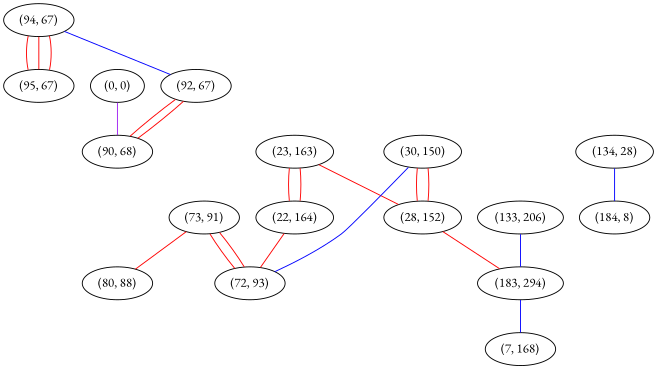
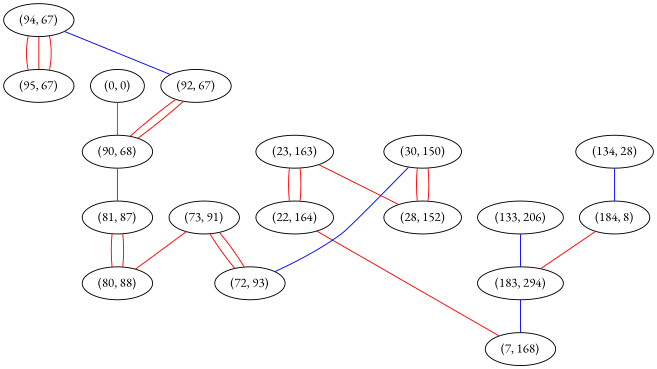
none -> (117, 218)
(272, 250) -> (408, 283)
(471, 250) -> (568, 250)
